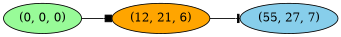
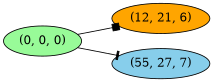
(223, 18) -> (96, 51)
